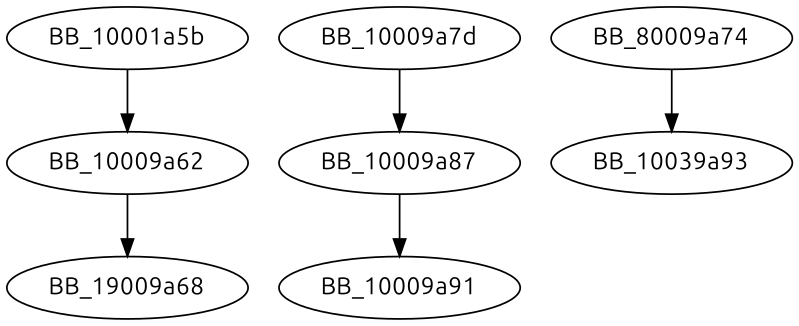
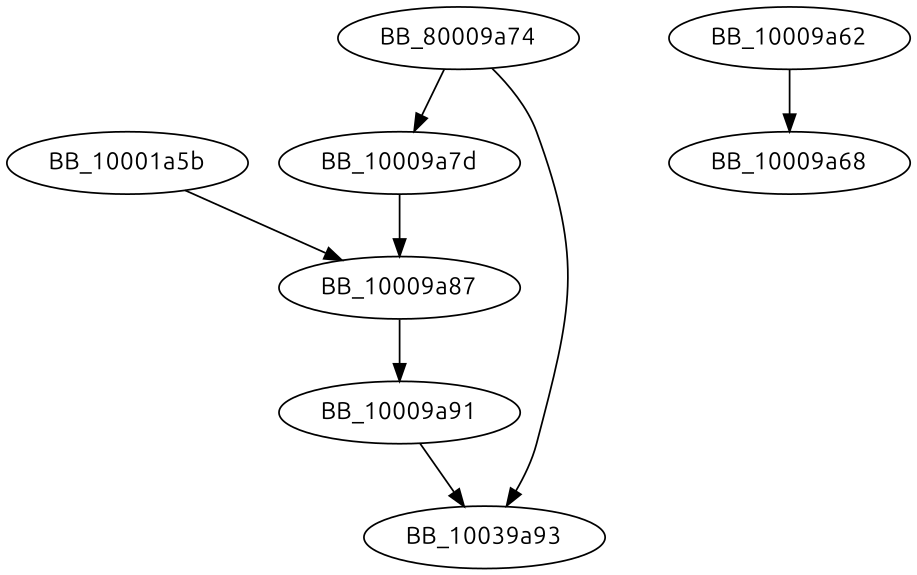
(127, 92) -> (255, 222)
none -> (433, 92)
(127, 288) -> (790, 163)
none -> (437, 468)
